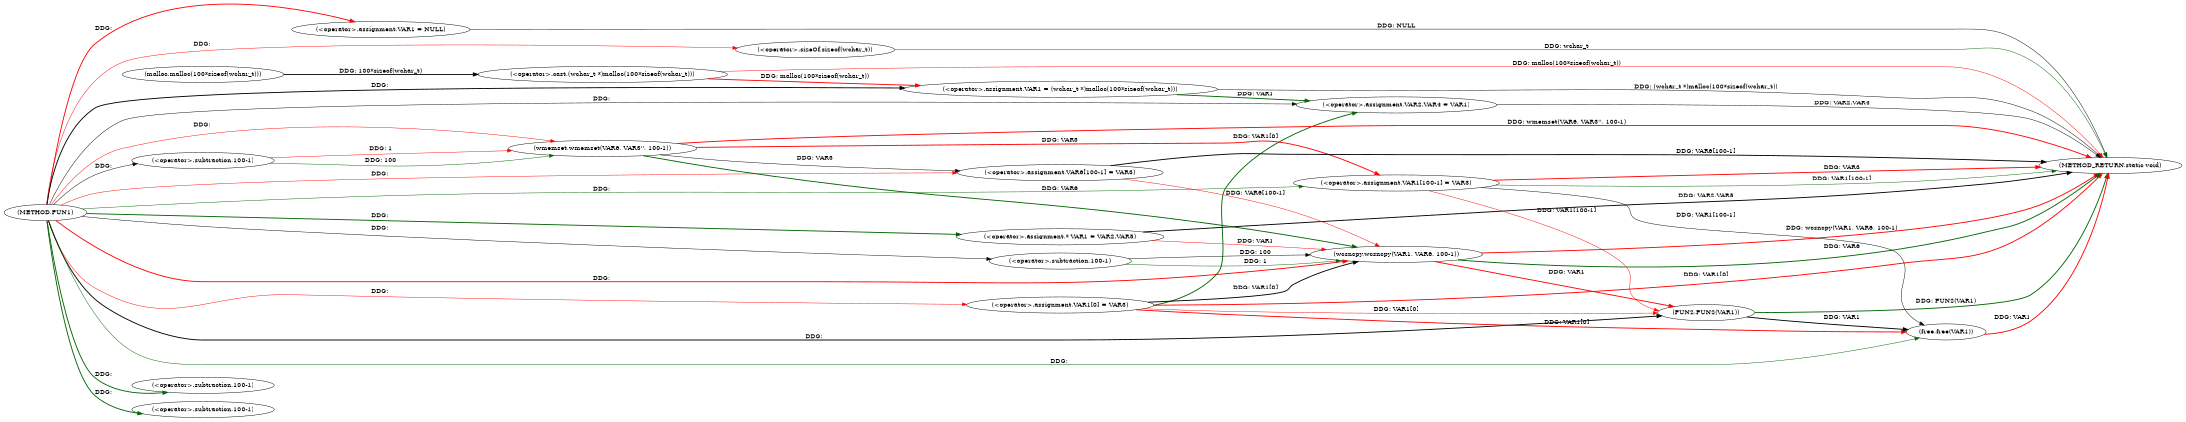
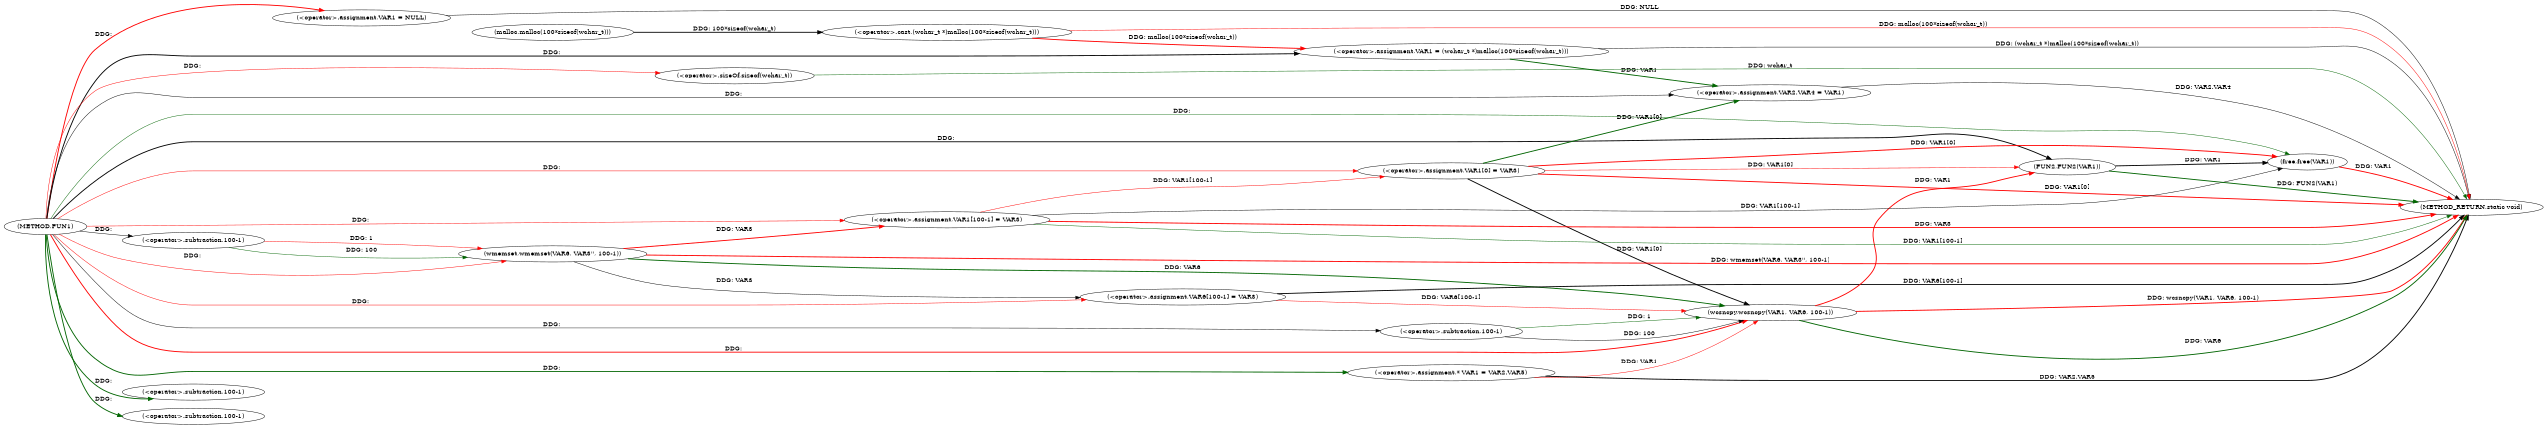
(691, 192) -> (463, 223)
(1558, 230) -> (1179, 187)
